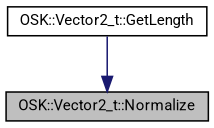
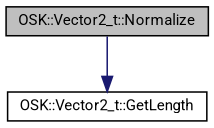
(107, 56) -> (107, 56)
